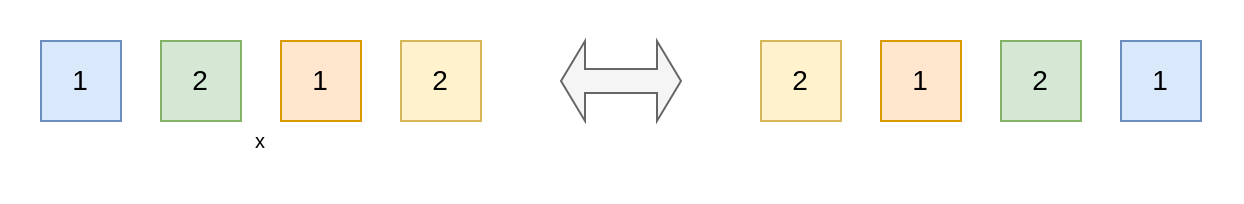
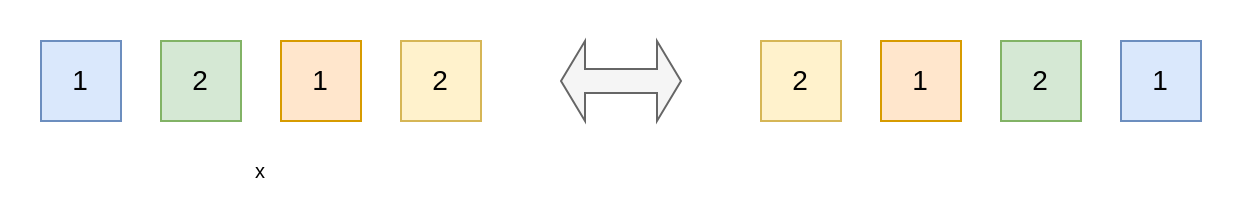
(261, 141) -> (261, 171)
